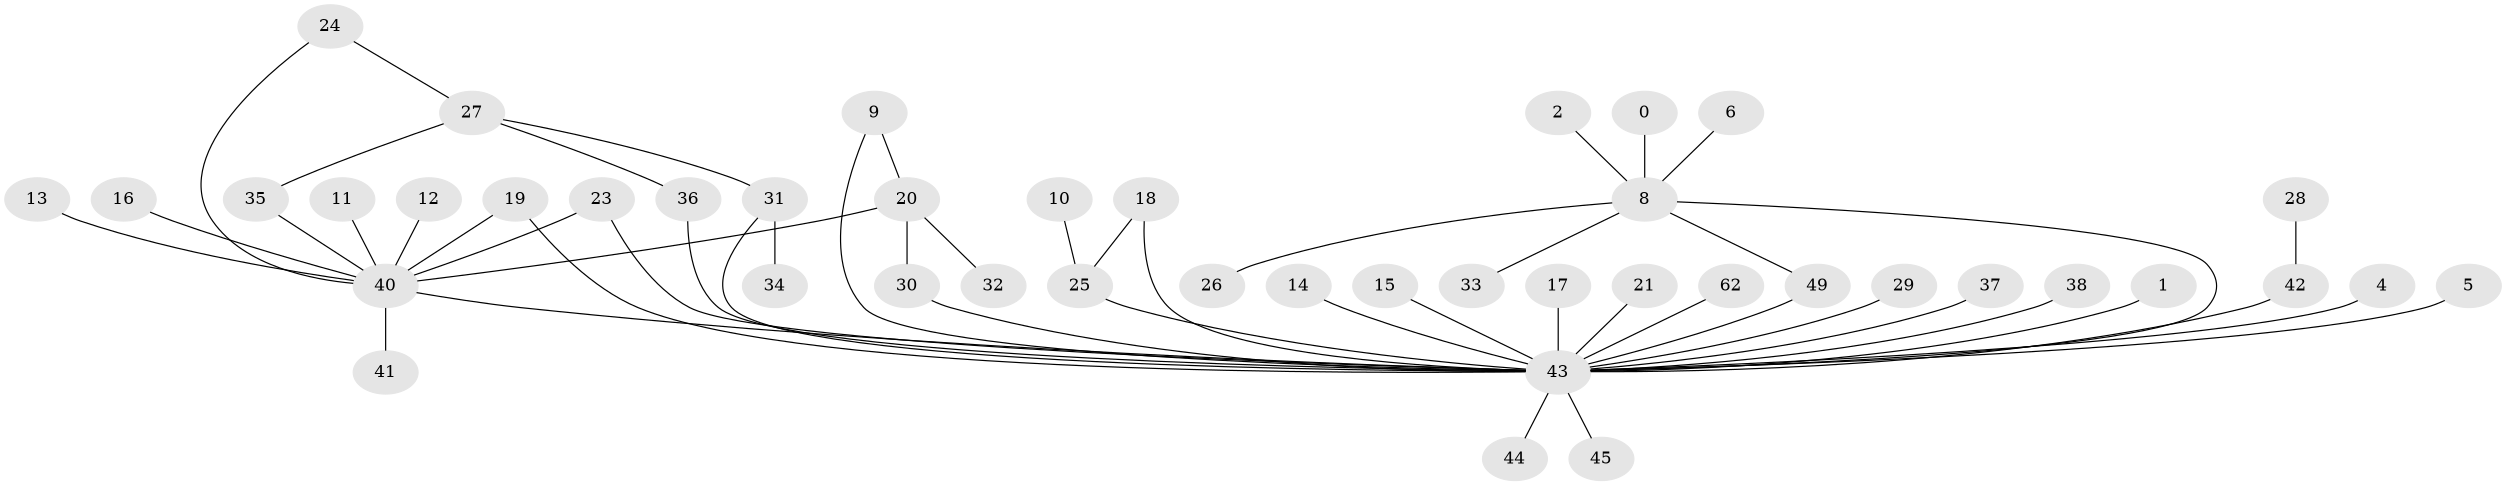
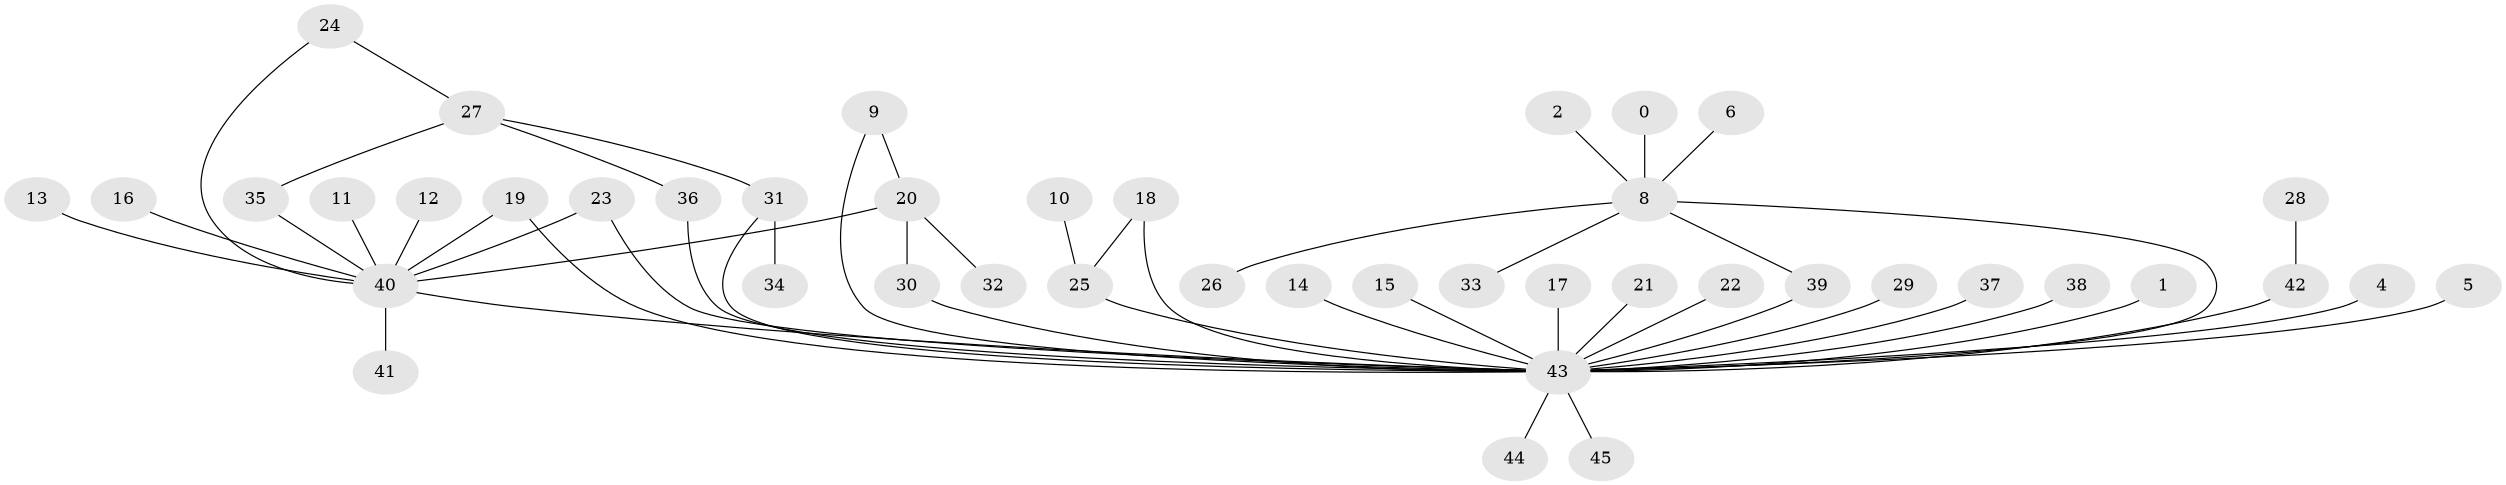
(1731, 286) -> (1731, 286)
(1818, 286) -> (1818, 286)
